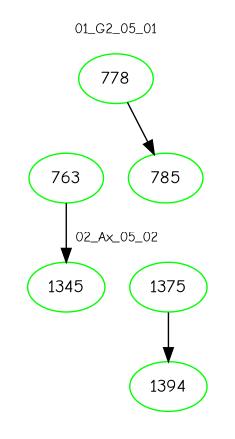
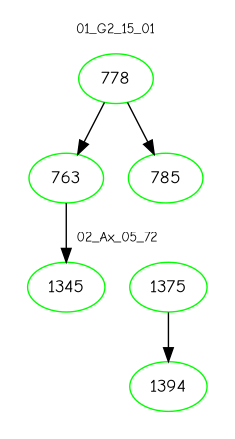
(116, 30) -> (116, 30)
none -> (94, 122)
(117, 238) -> (117, 238)
